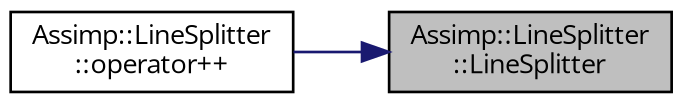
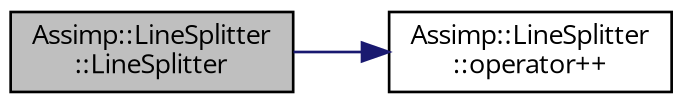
(327, 52) -> (327, 52)
